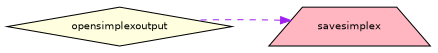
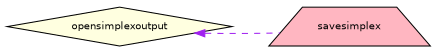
(237, 20) -> (243, 33)
